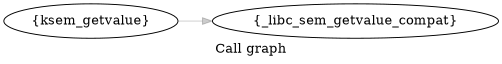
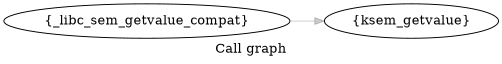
(190, 21) -> (303, 21)
